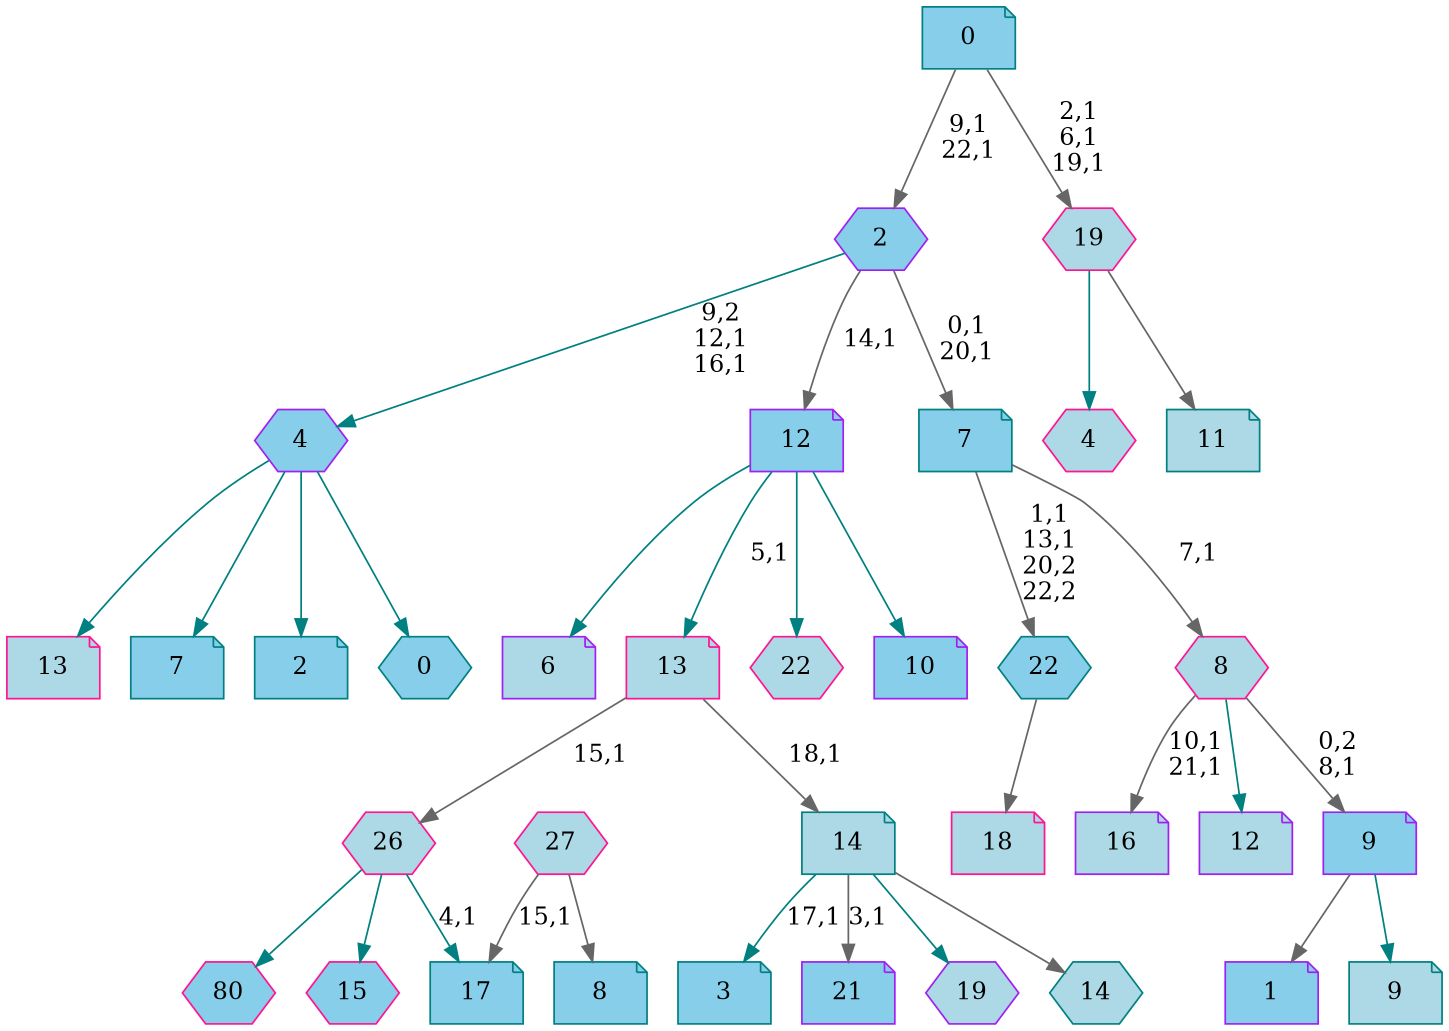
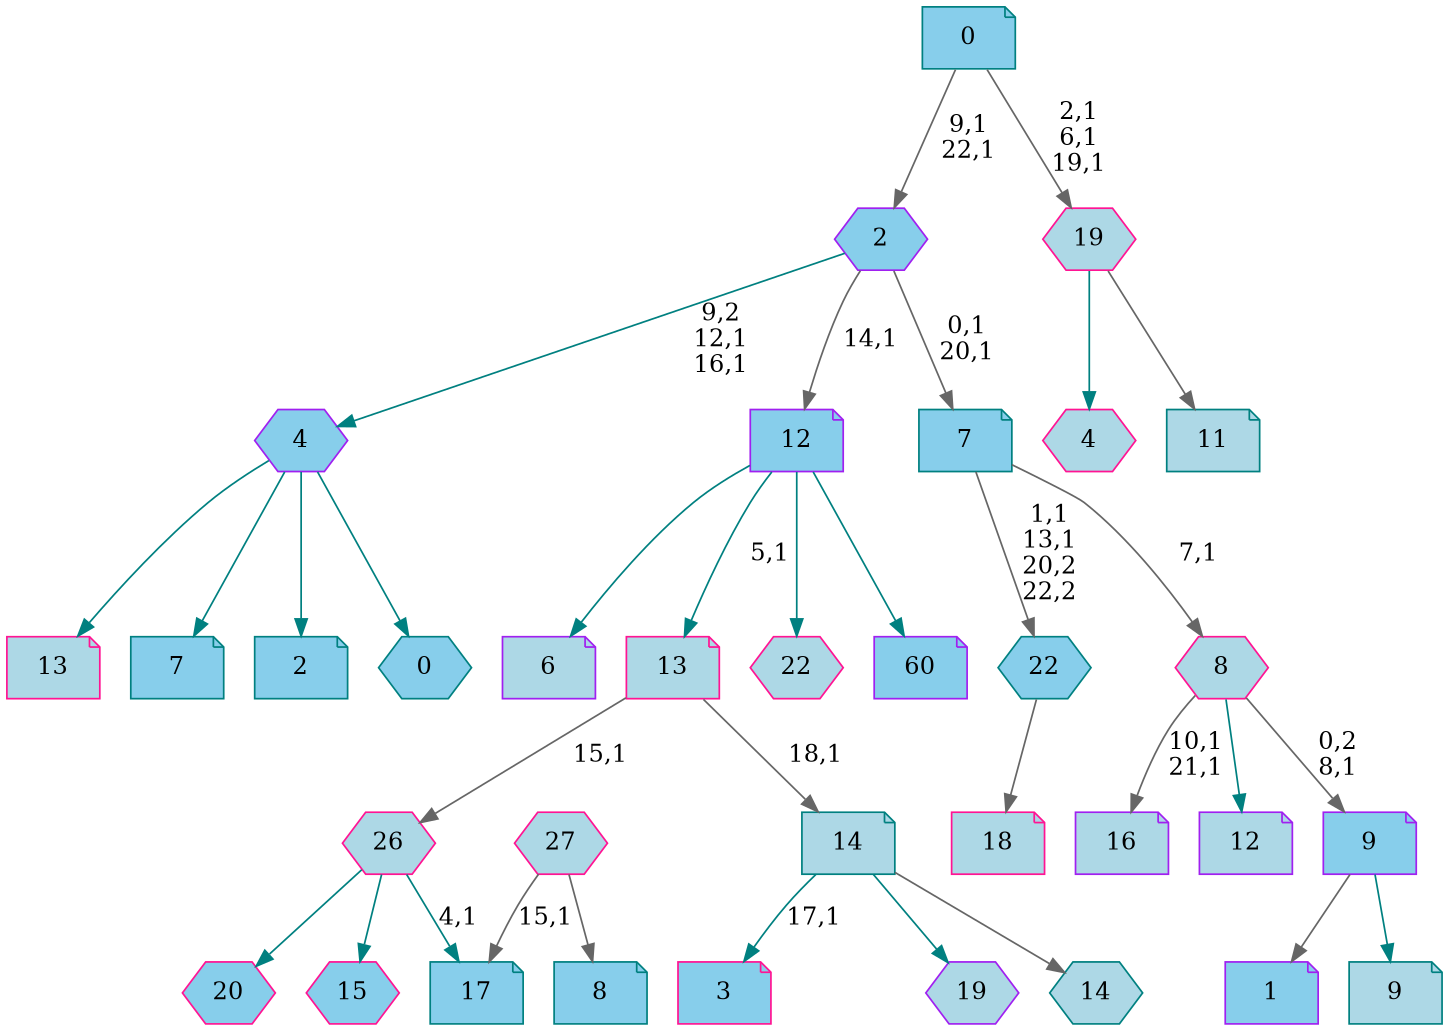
(921, 668) -> (921, 668)
(229, 993) -> (229, 993)
(724, 993) -> (724, 993)
(848, 993) -> none
